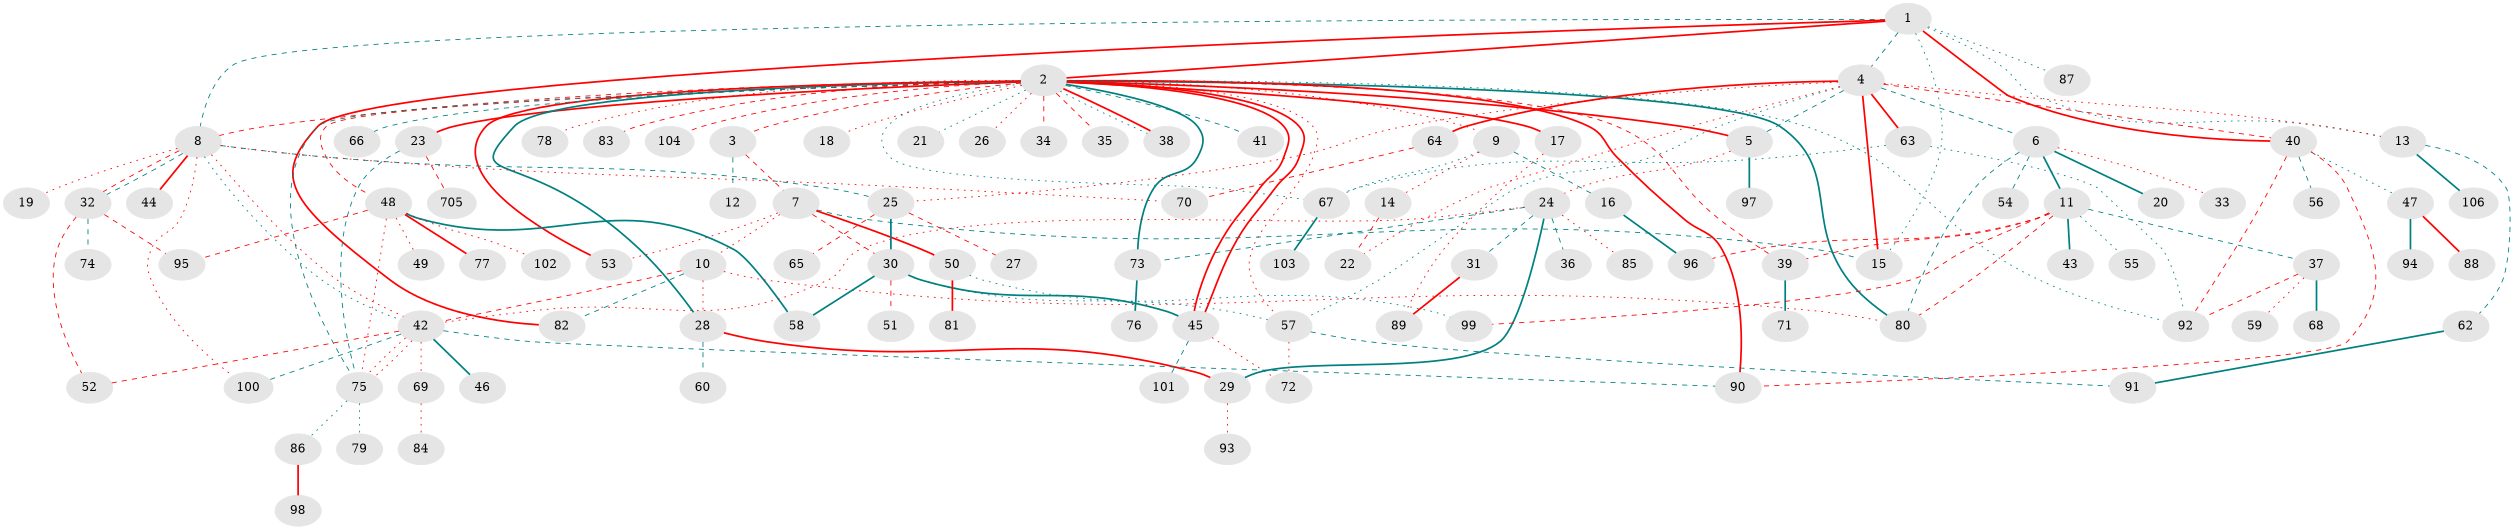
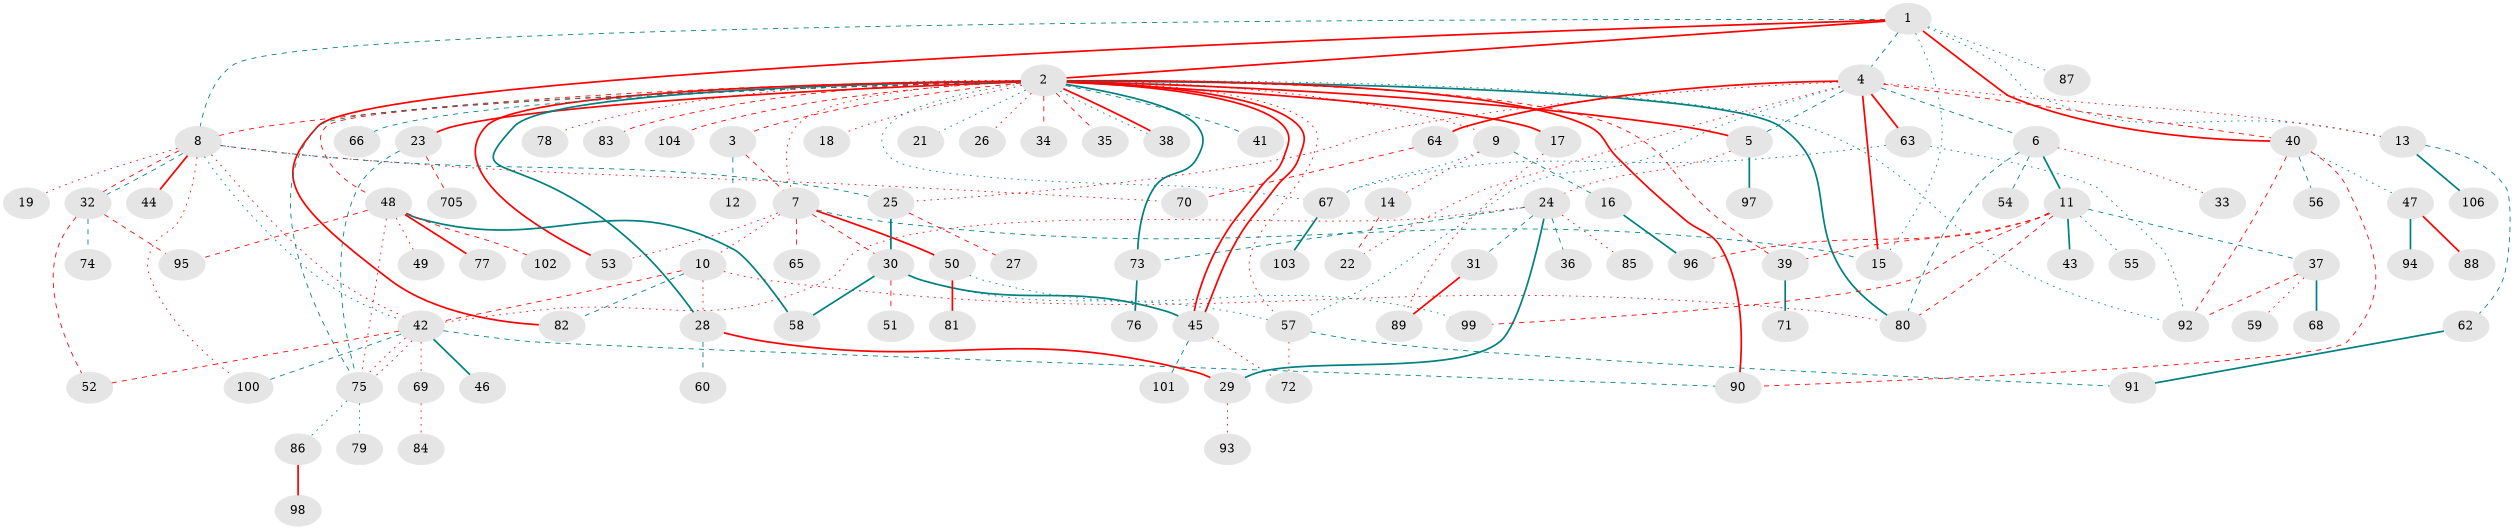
none -> (845, 103)
(2161, 203) -> none
(850, 230) -> (797, 234)
(467, 234) -> (467, 234)
